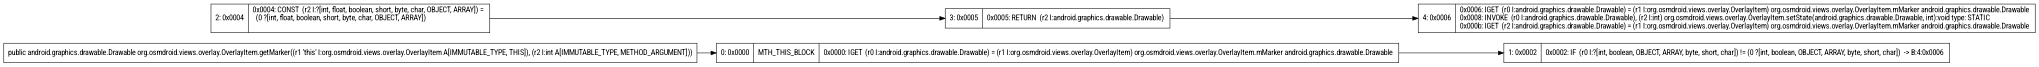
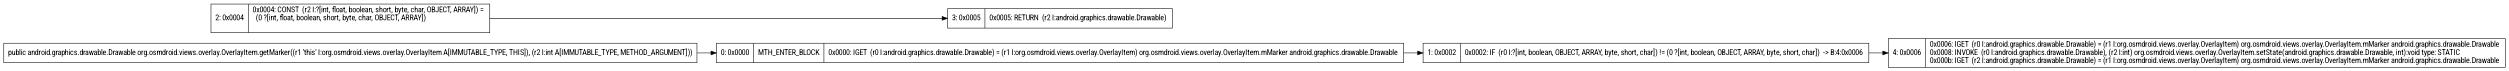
(1291, 18) -> (1876, 53)
(786, 53) -> (789, 53)
